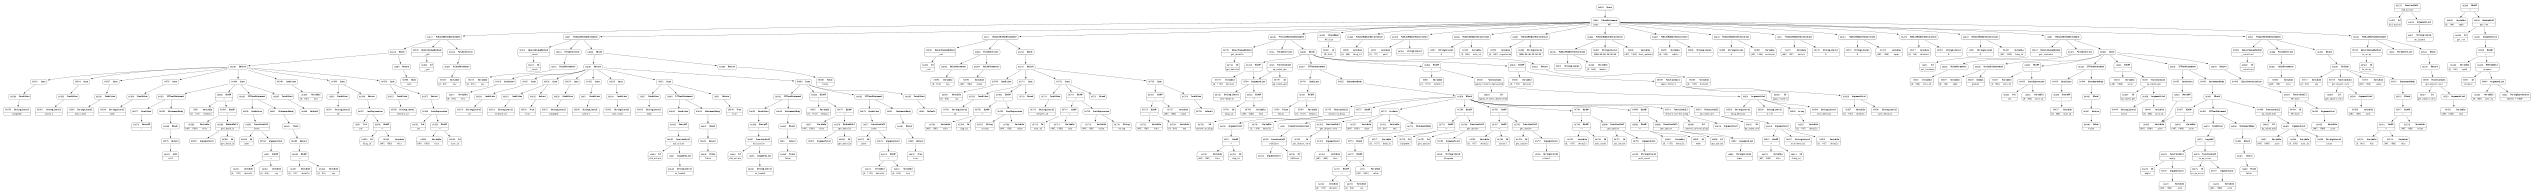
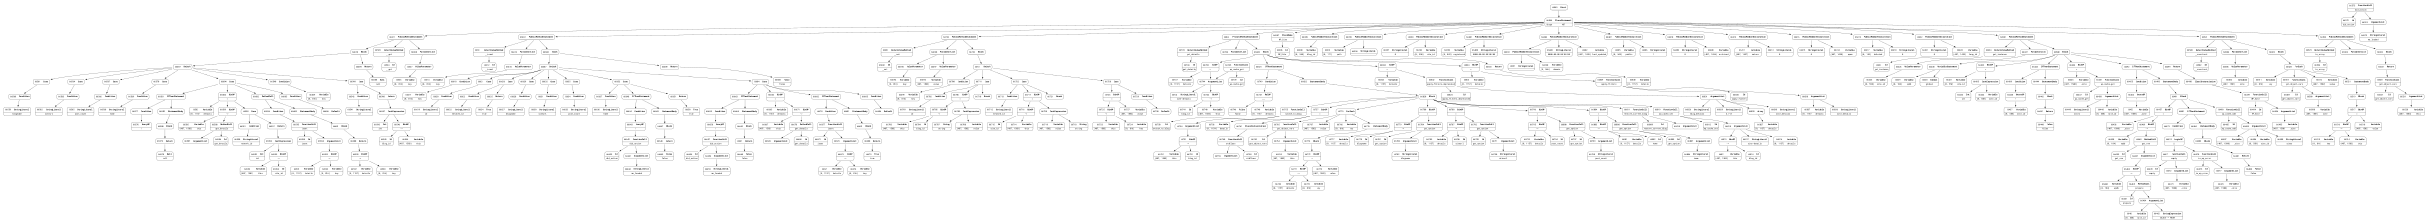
(313, 73) -> (239, 105)
(257, 97) -> (268, 97)
(2169, 119) -> (2156, 118)
